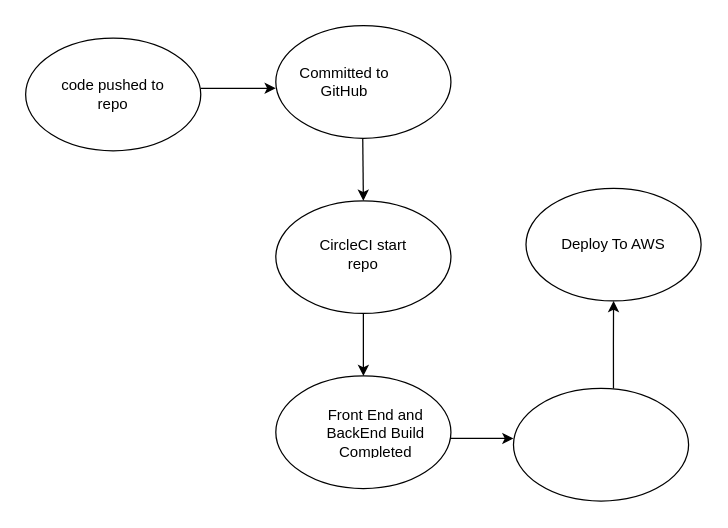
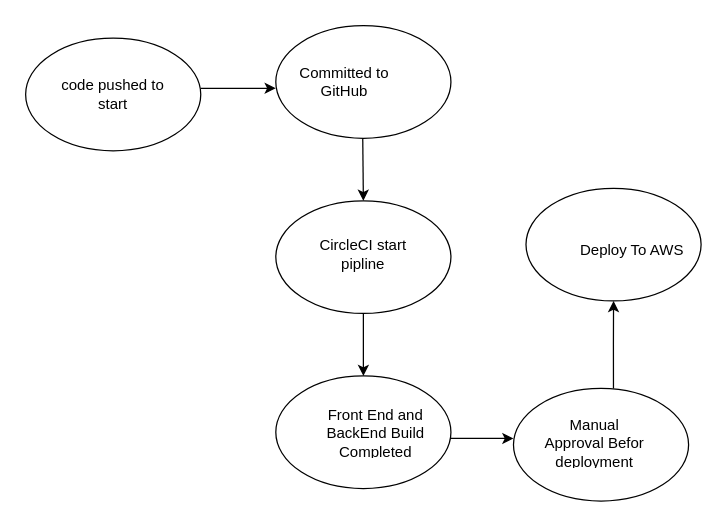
(113, 94) -> (113, 94)
(613, 244) -> (632, 251)
(363, 254) -> (363, 254)
none -> (594, 441)
